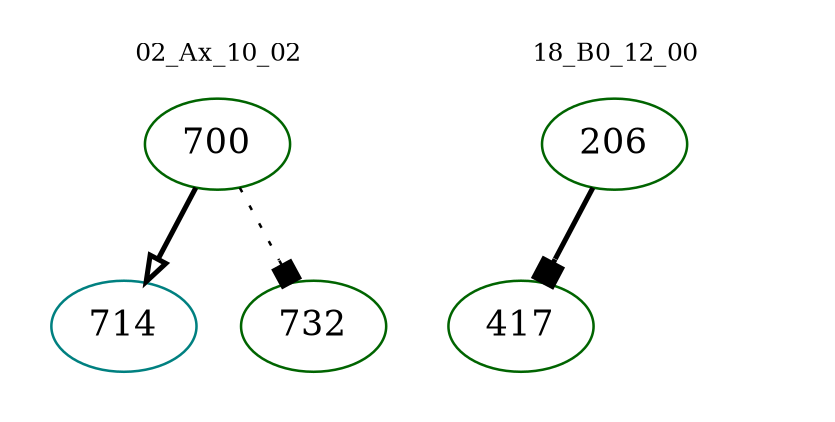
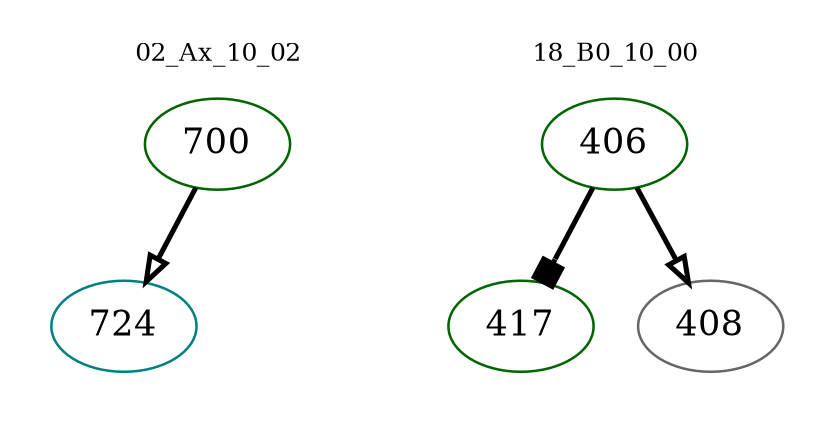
(616, 54) -> (616, 54)
(615, 144) -> (615, 144)
(124, 326) -> (124, 326)
(314, 326) -> none
none -> (711, 326)
